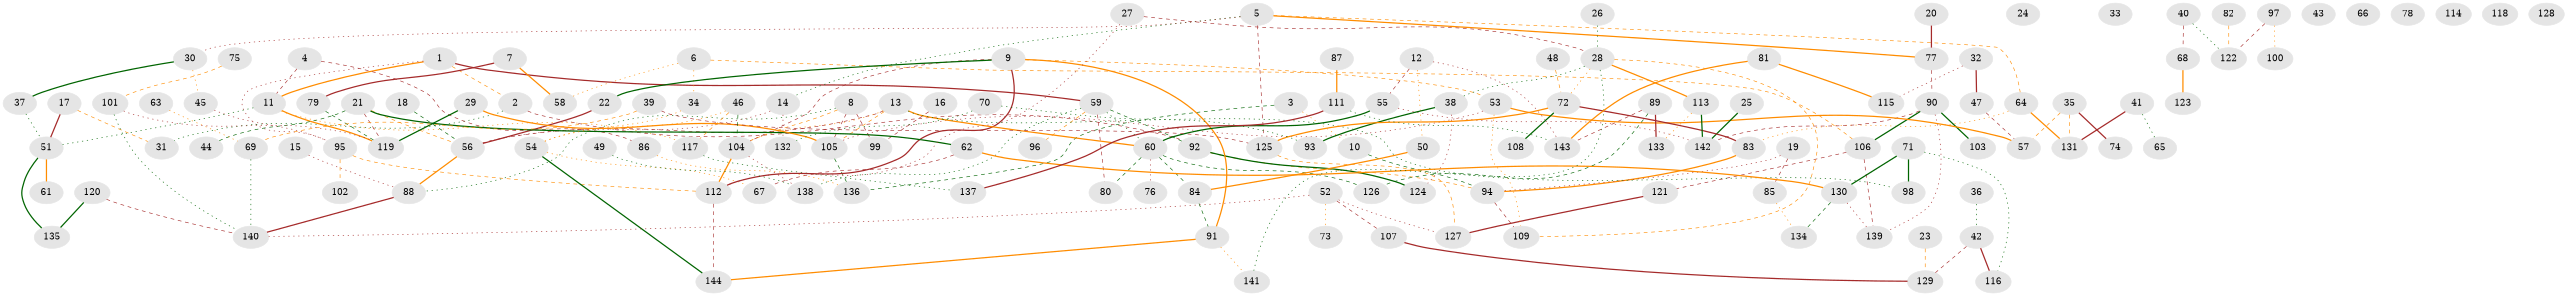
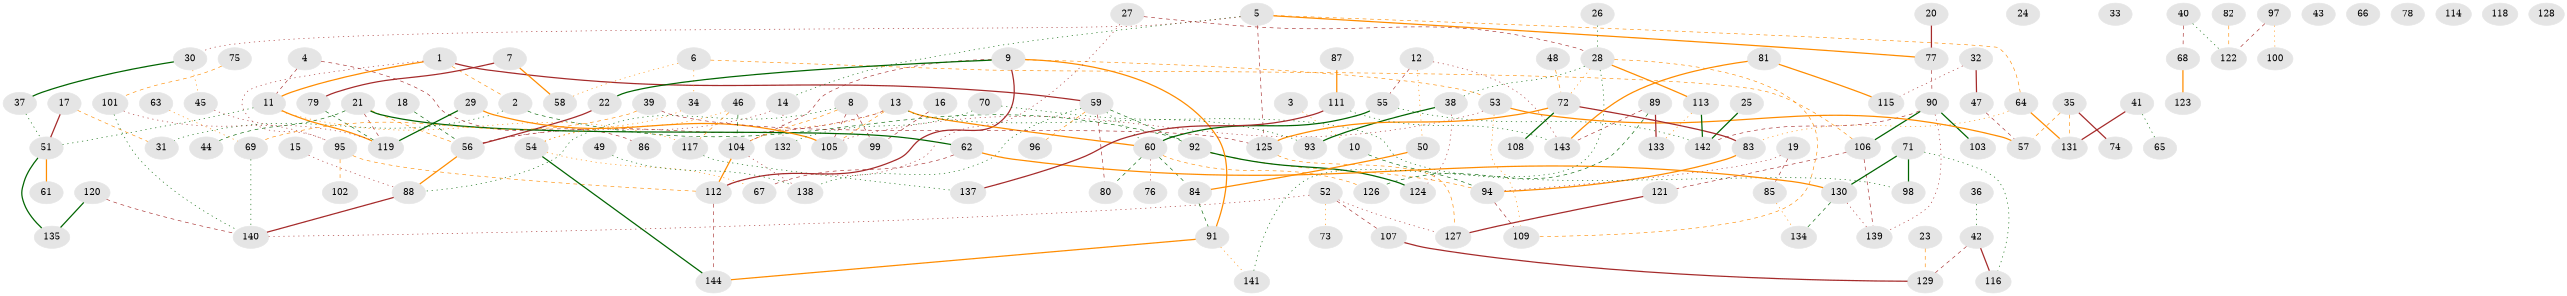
(904, 120) -> (904, 120)
(1537, 122) -> (1537, 122)
(1260, 171) -> (1260, 171)
(852, 193) -> none
